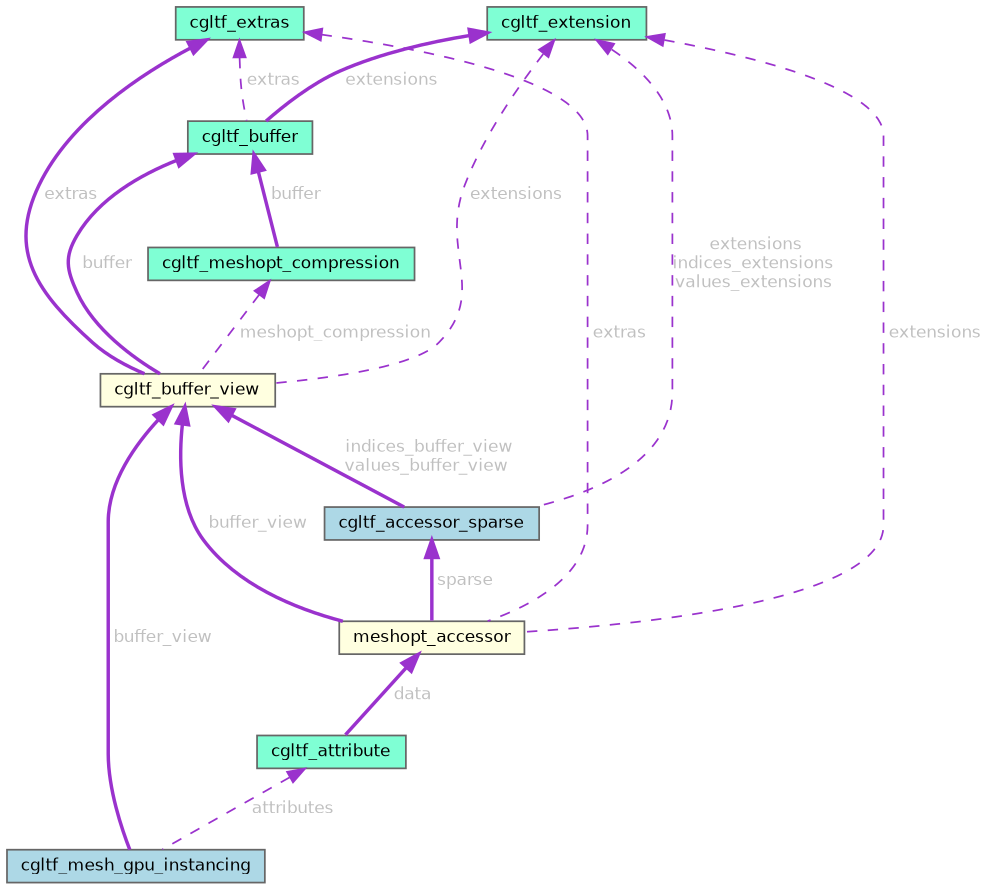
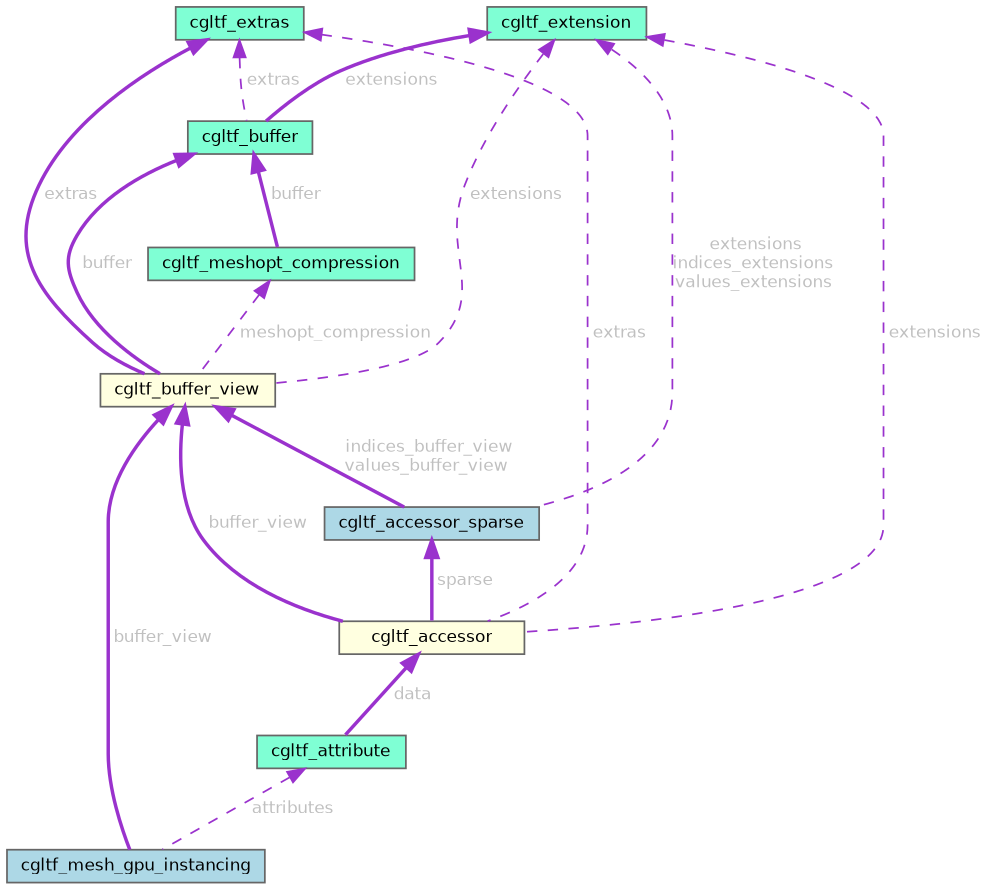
(432, 638) -> (432, 638)
